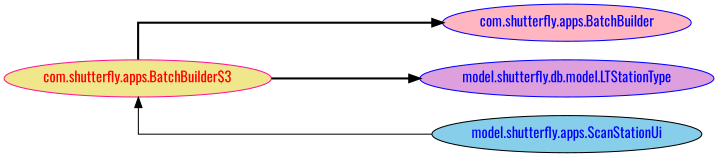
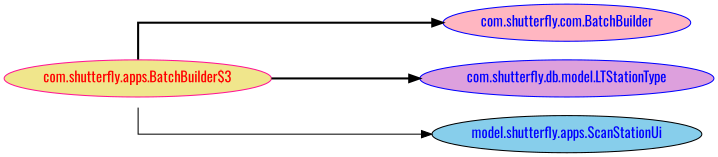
(567, 23) -> (567, 23)
(567, 78) -> (567, 78)
(272, 134) -> (267, 134)
